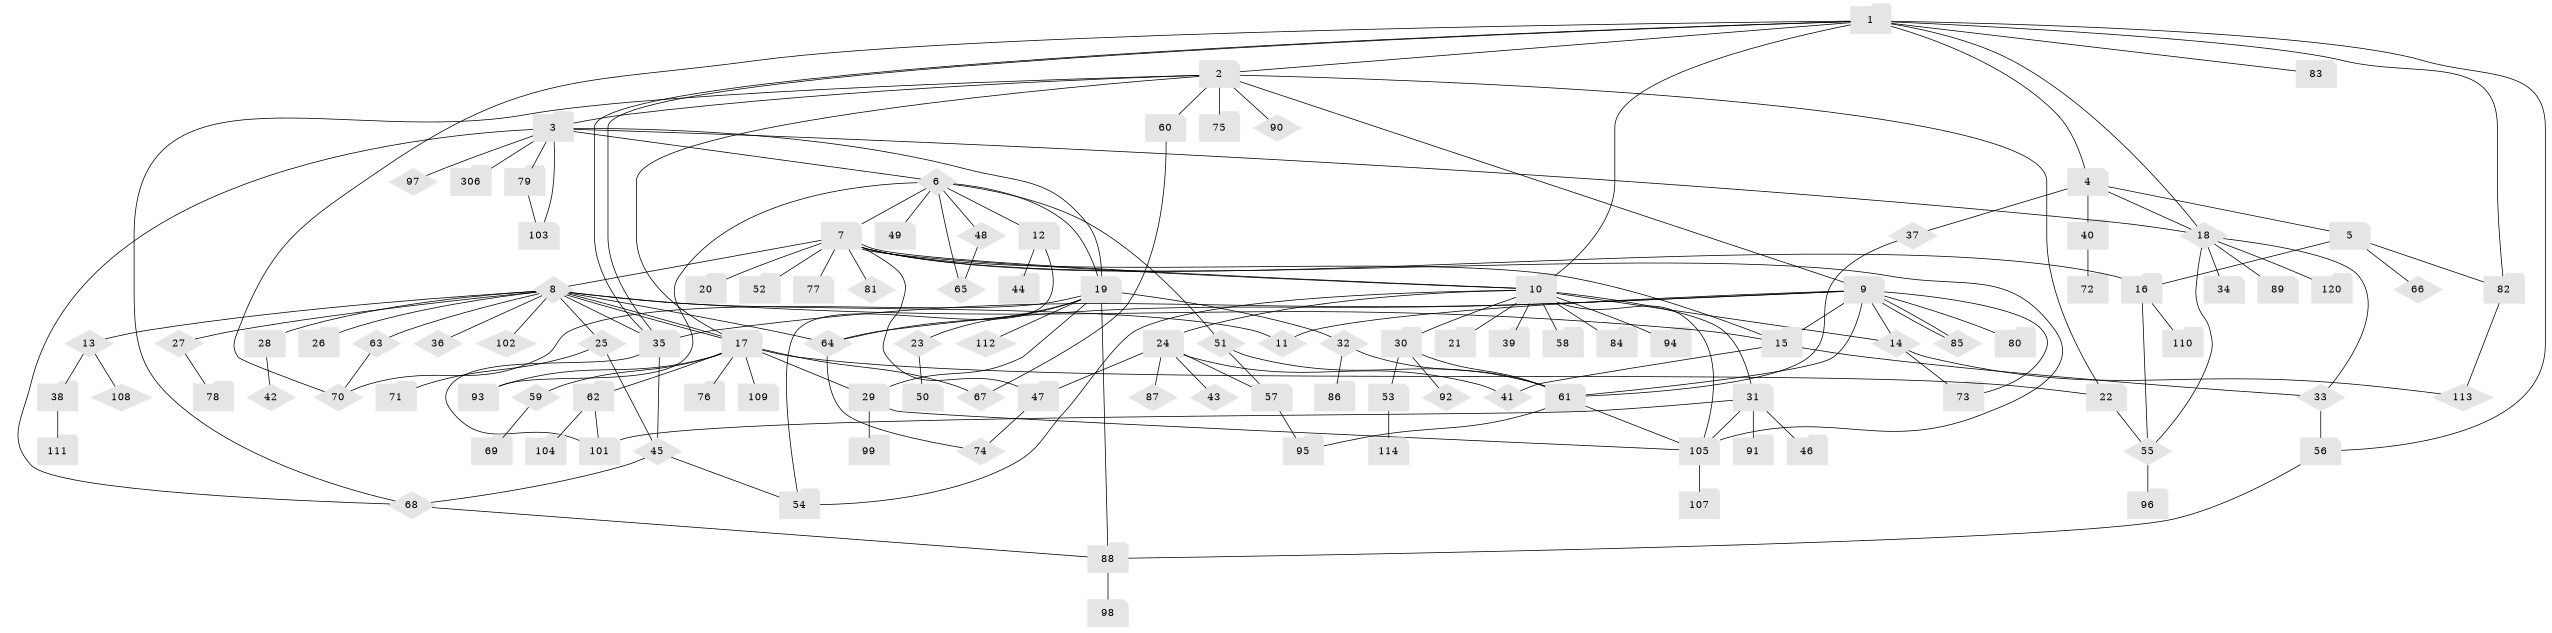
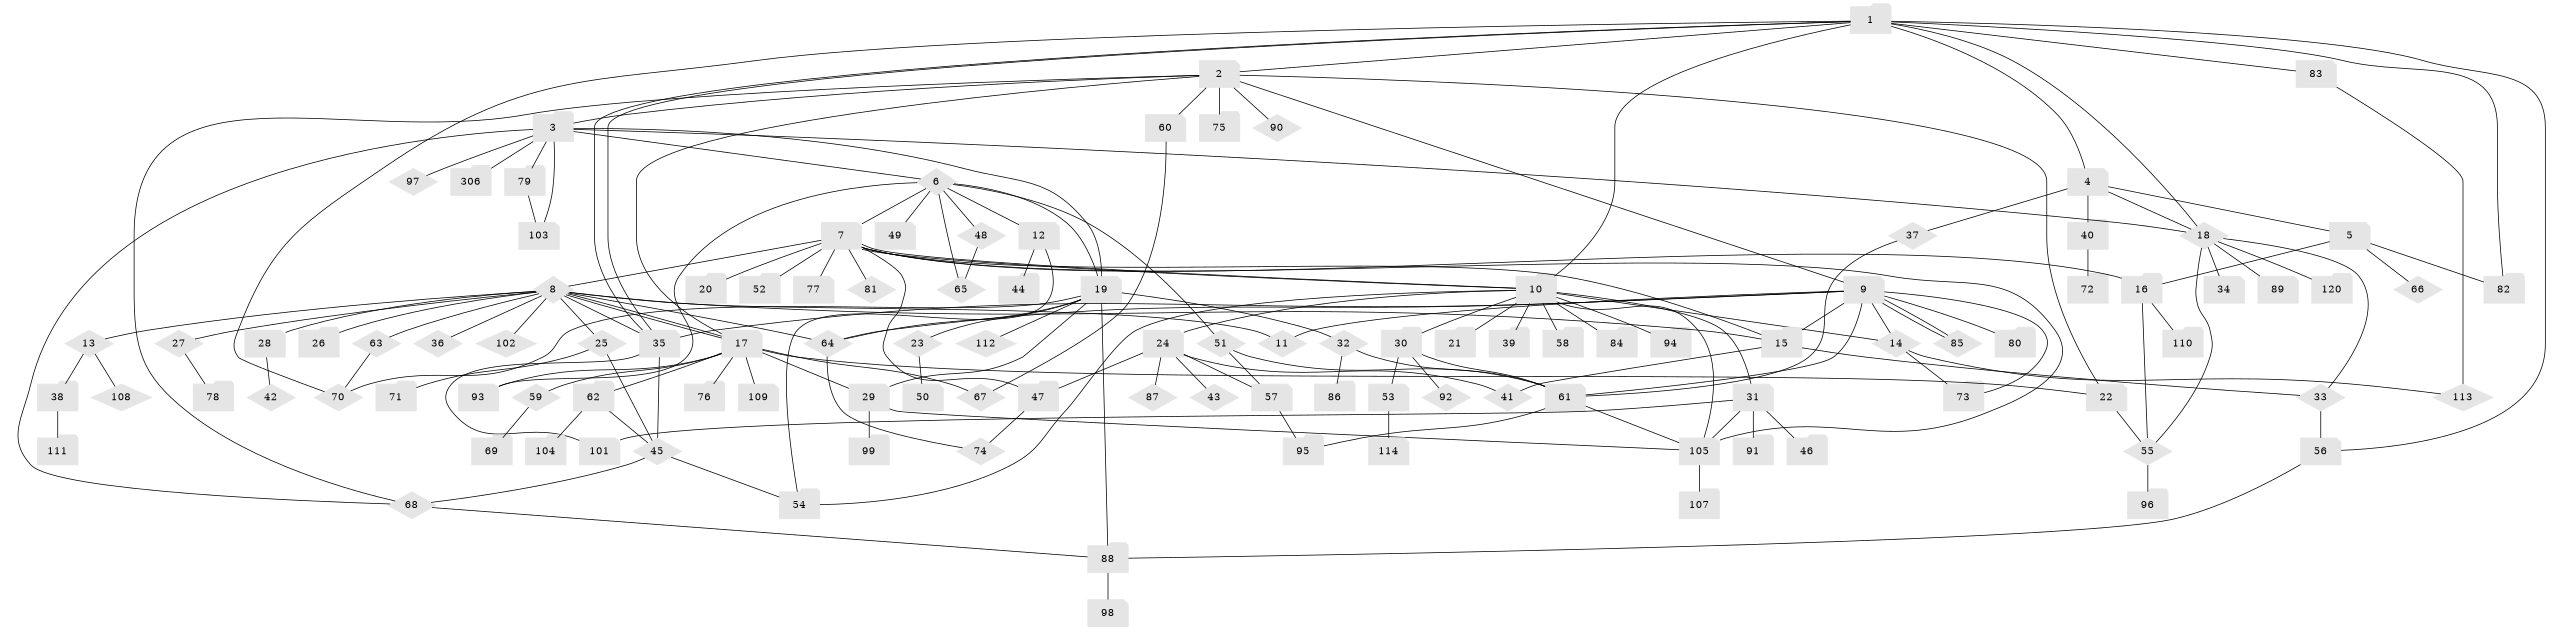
(2483, 345) -> (2463, 203)
(597, 425) -> (629, 427)
